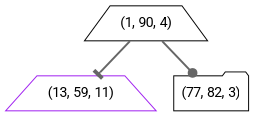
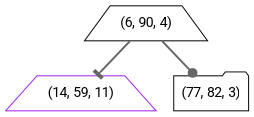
(146, 23) -> (146, 23)
(81, 93) -> (81, 93)
